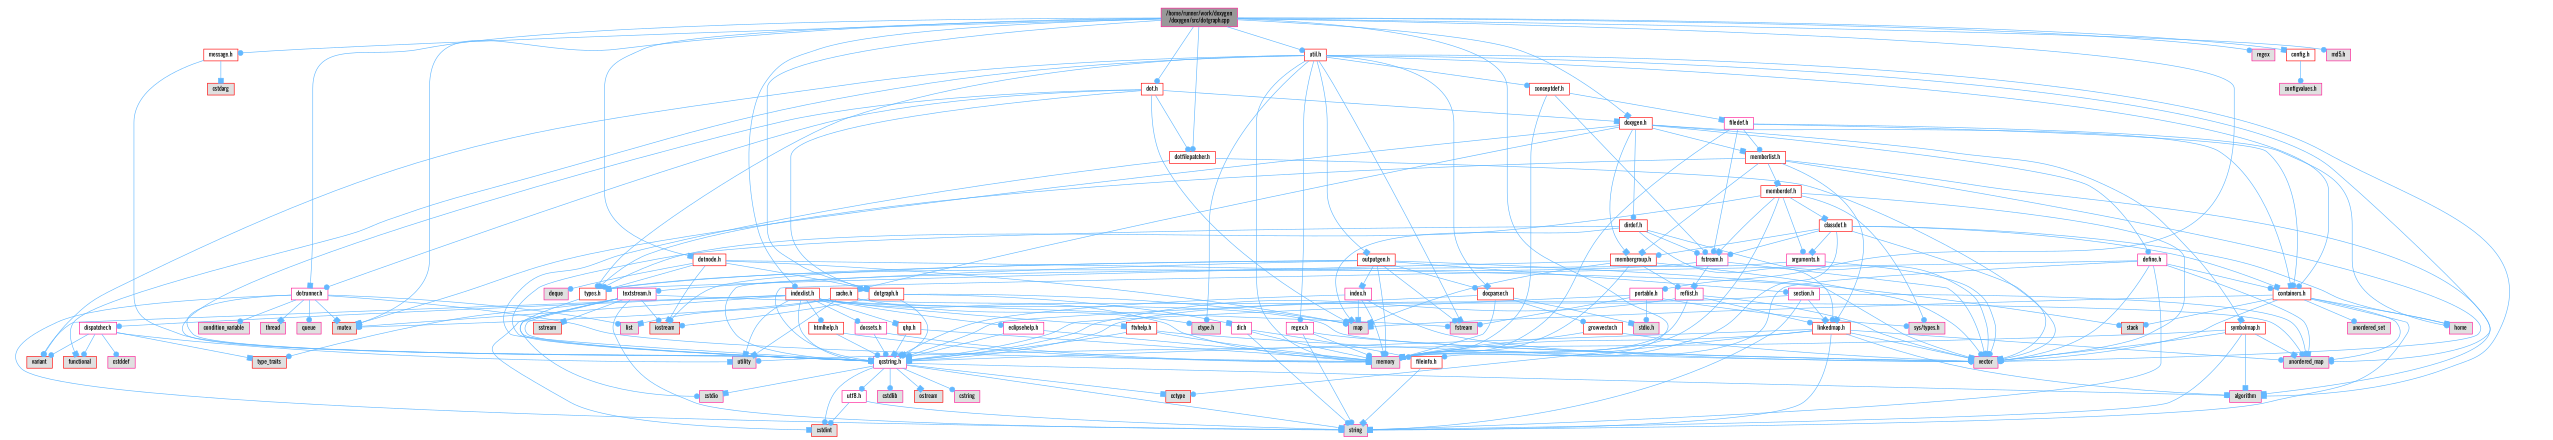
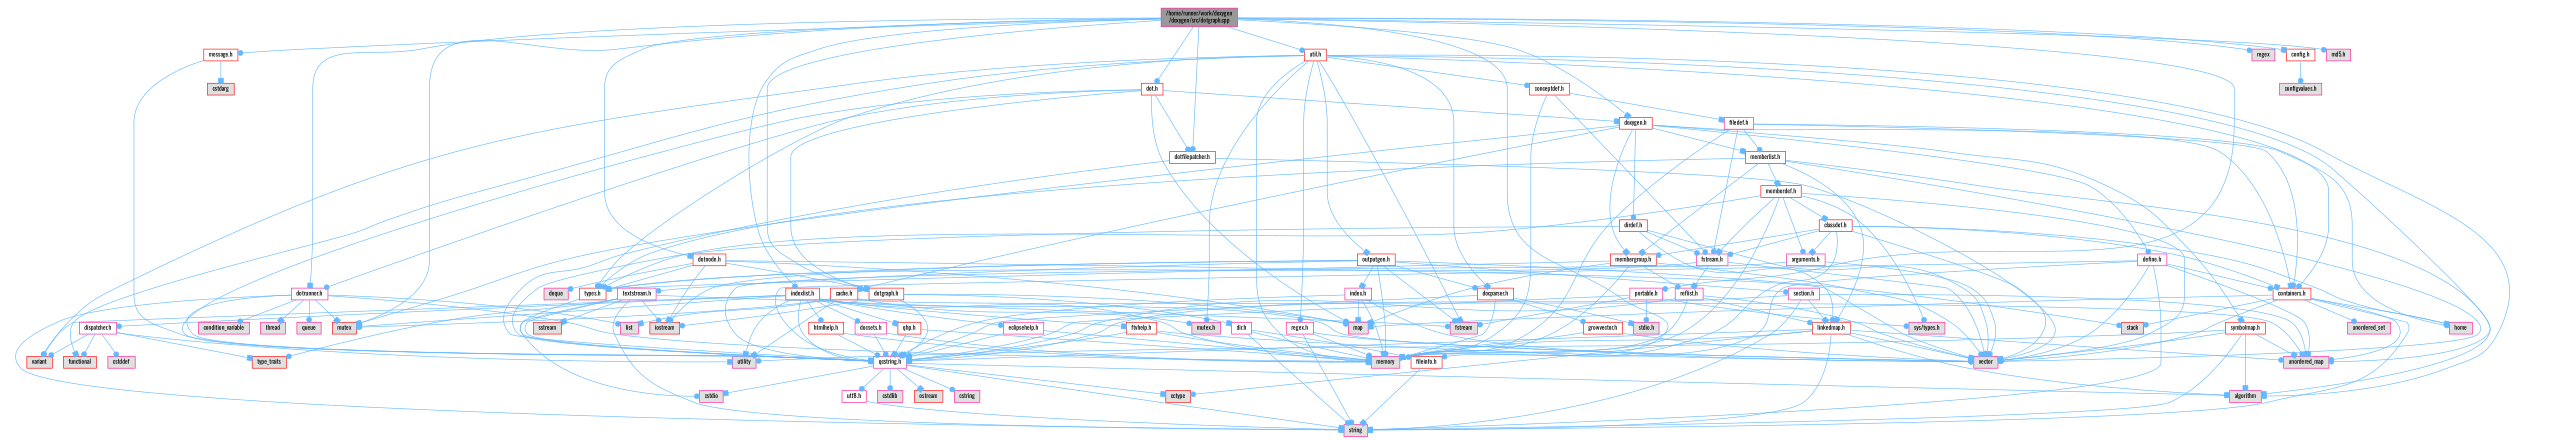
(1388, 240) -> none
(1206, 328) -> (1206, 328)
(824, 431) -> none
